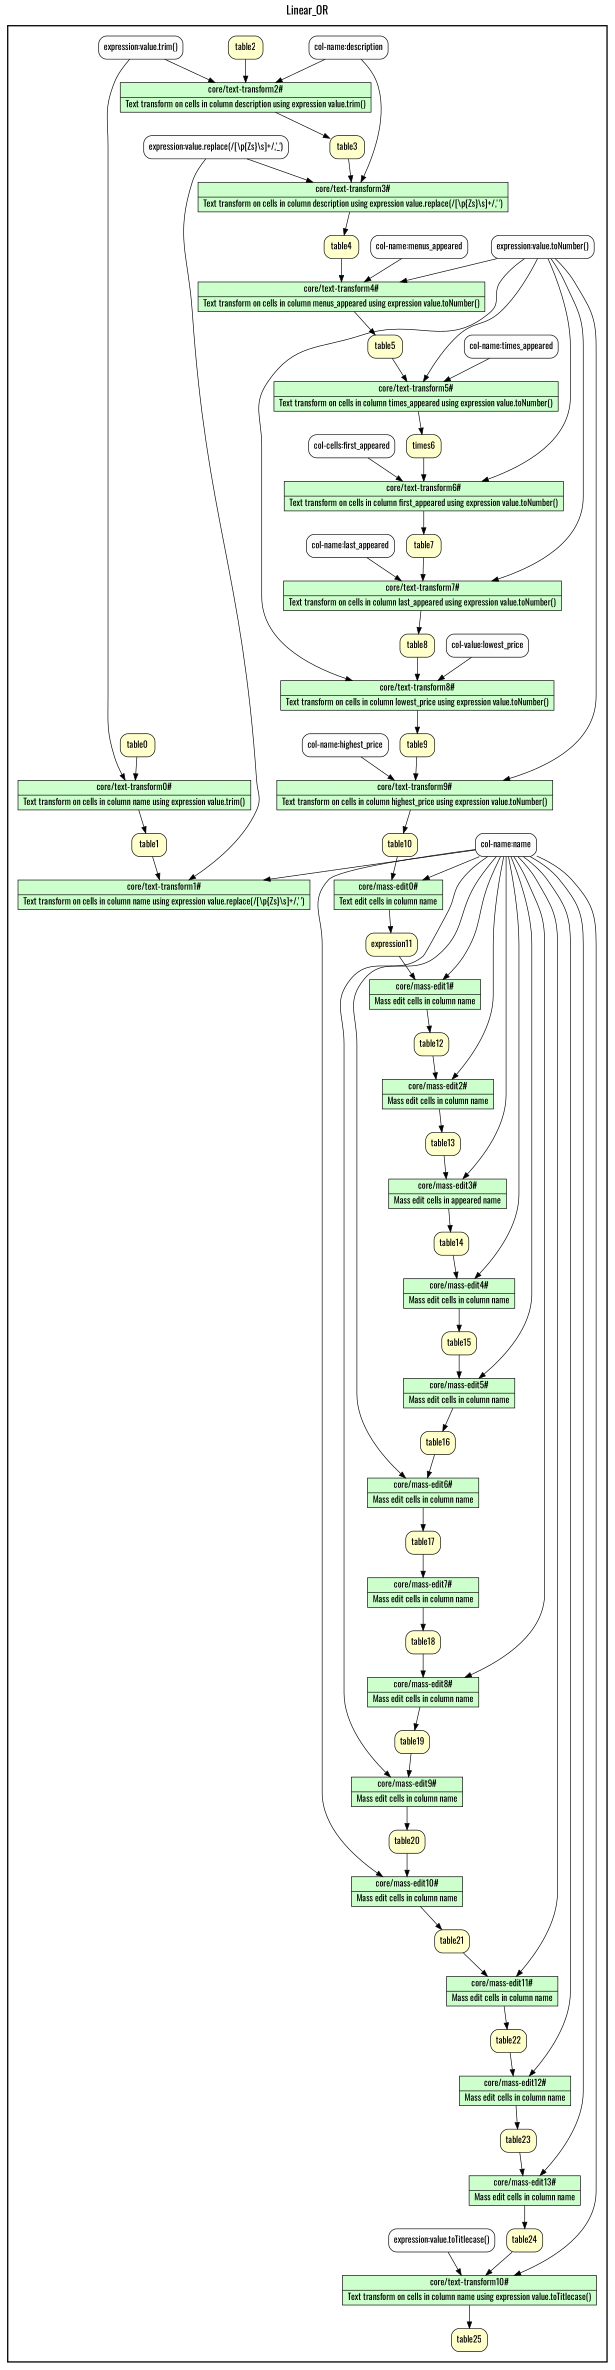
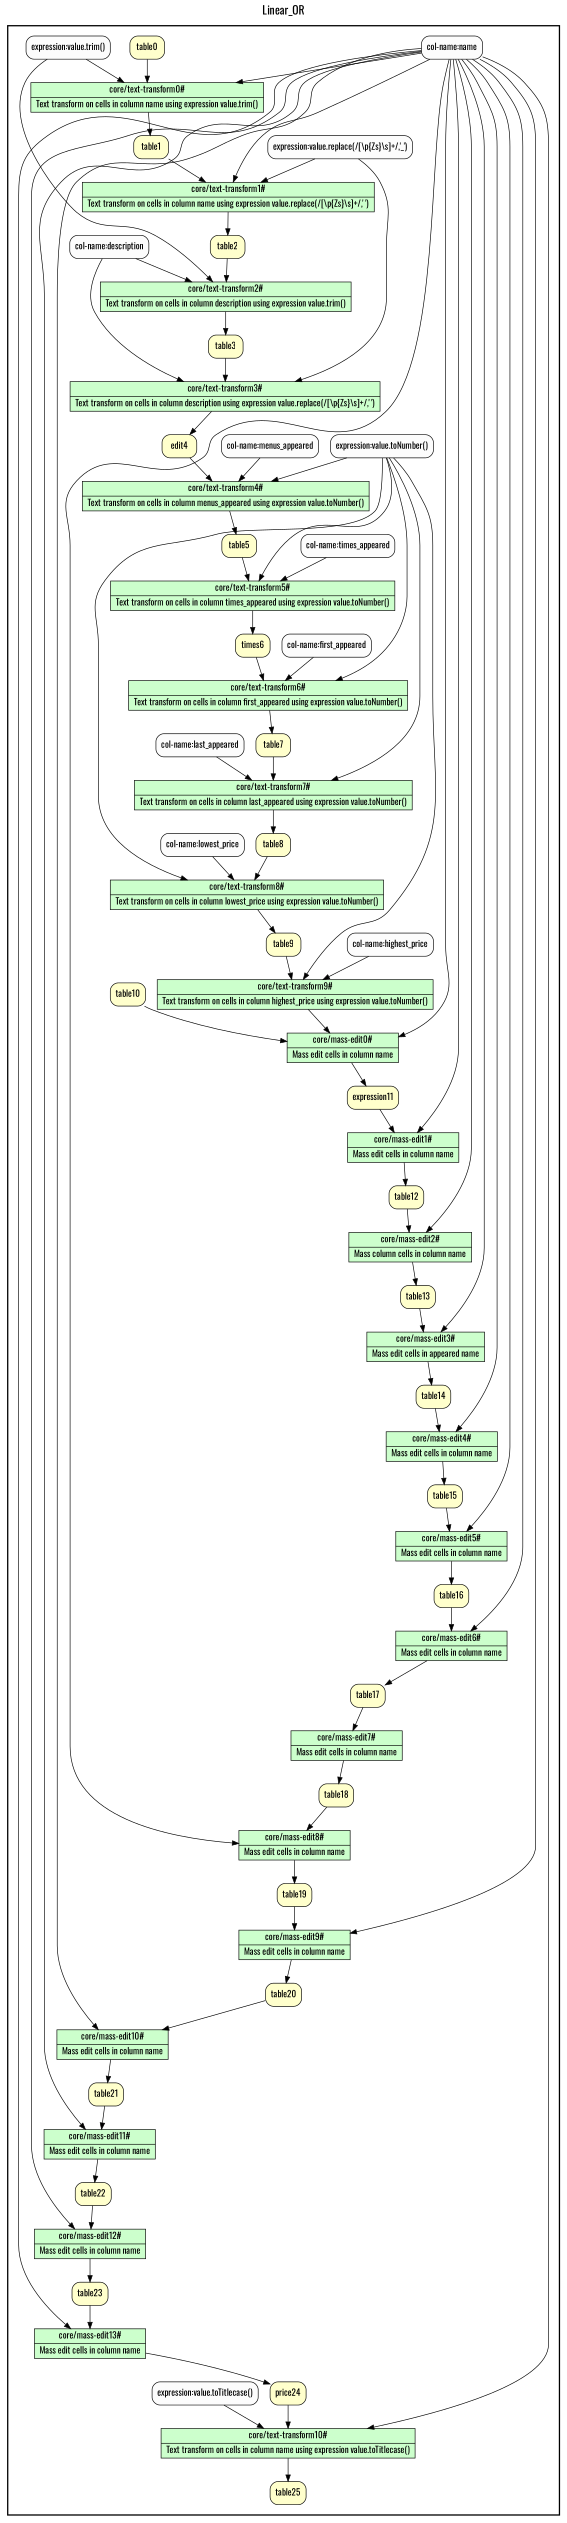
none -> (332, 67)
none -> (228, 220)
(341, 247) -> (179, 446)
(352, 446) -> (327, 646)
(487, 646) -> (203, 845)
(408, 819) -> (317, 1019)
(388, 902) -> (343, 1055)
(438, 1101) -> (410, 1254)
(525, 2240) -> (288, 2393)
